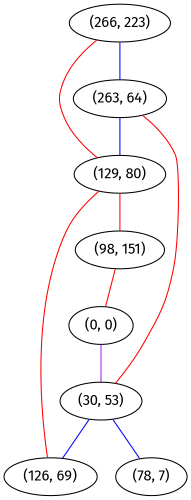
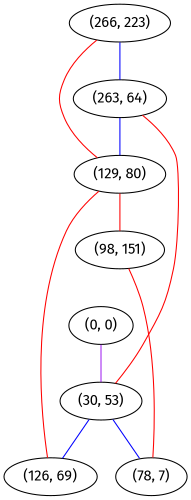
(111, 288) -> (152, 361)
